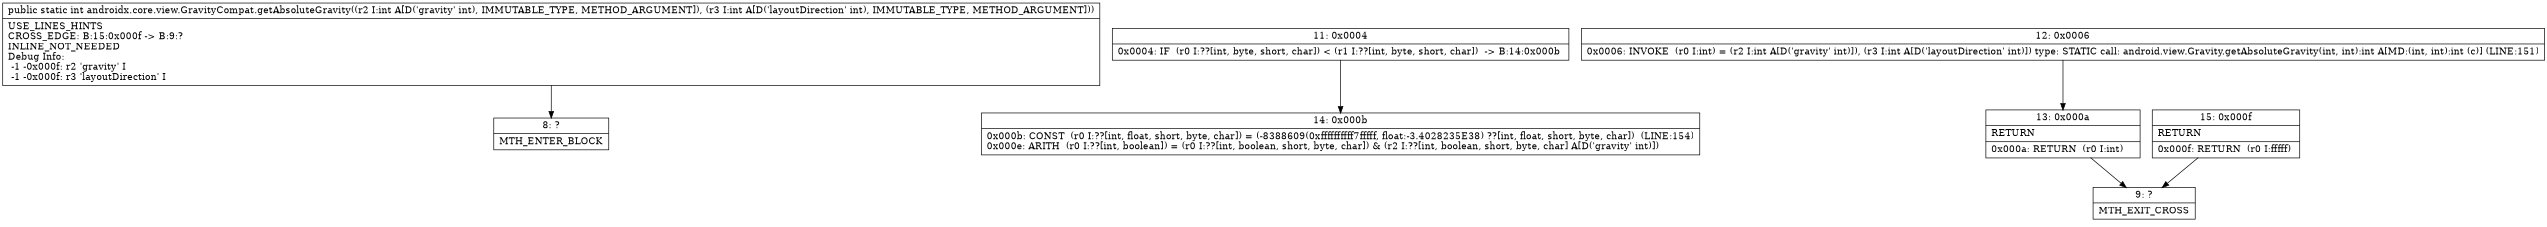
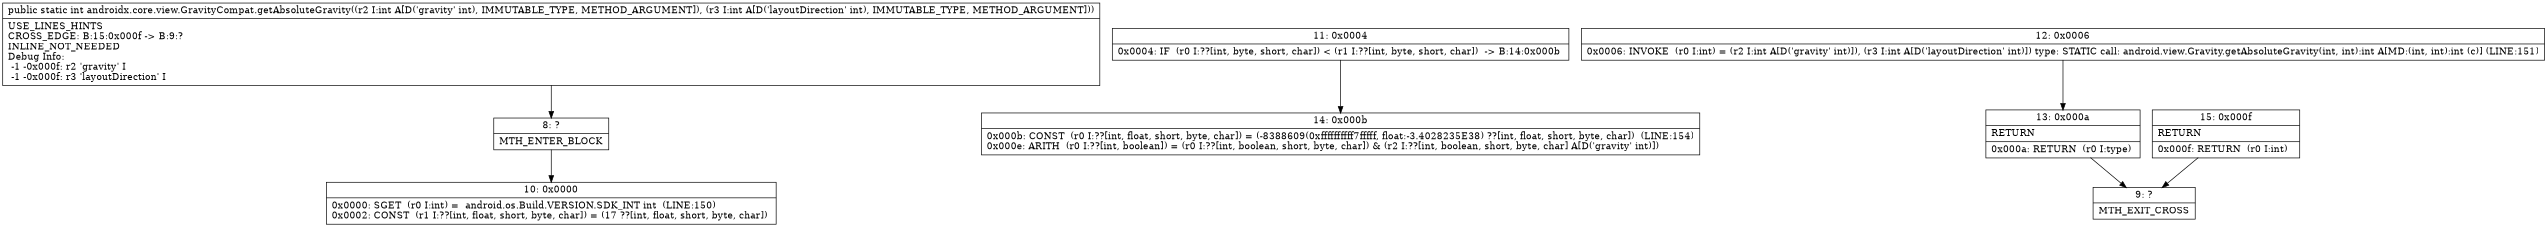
(2059, 149) -> (2063, 149)
(2226, 149) -> (2224, 149)
none -> (551, 203)
